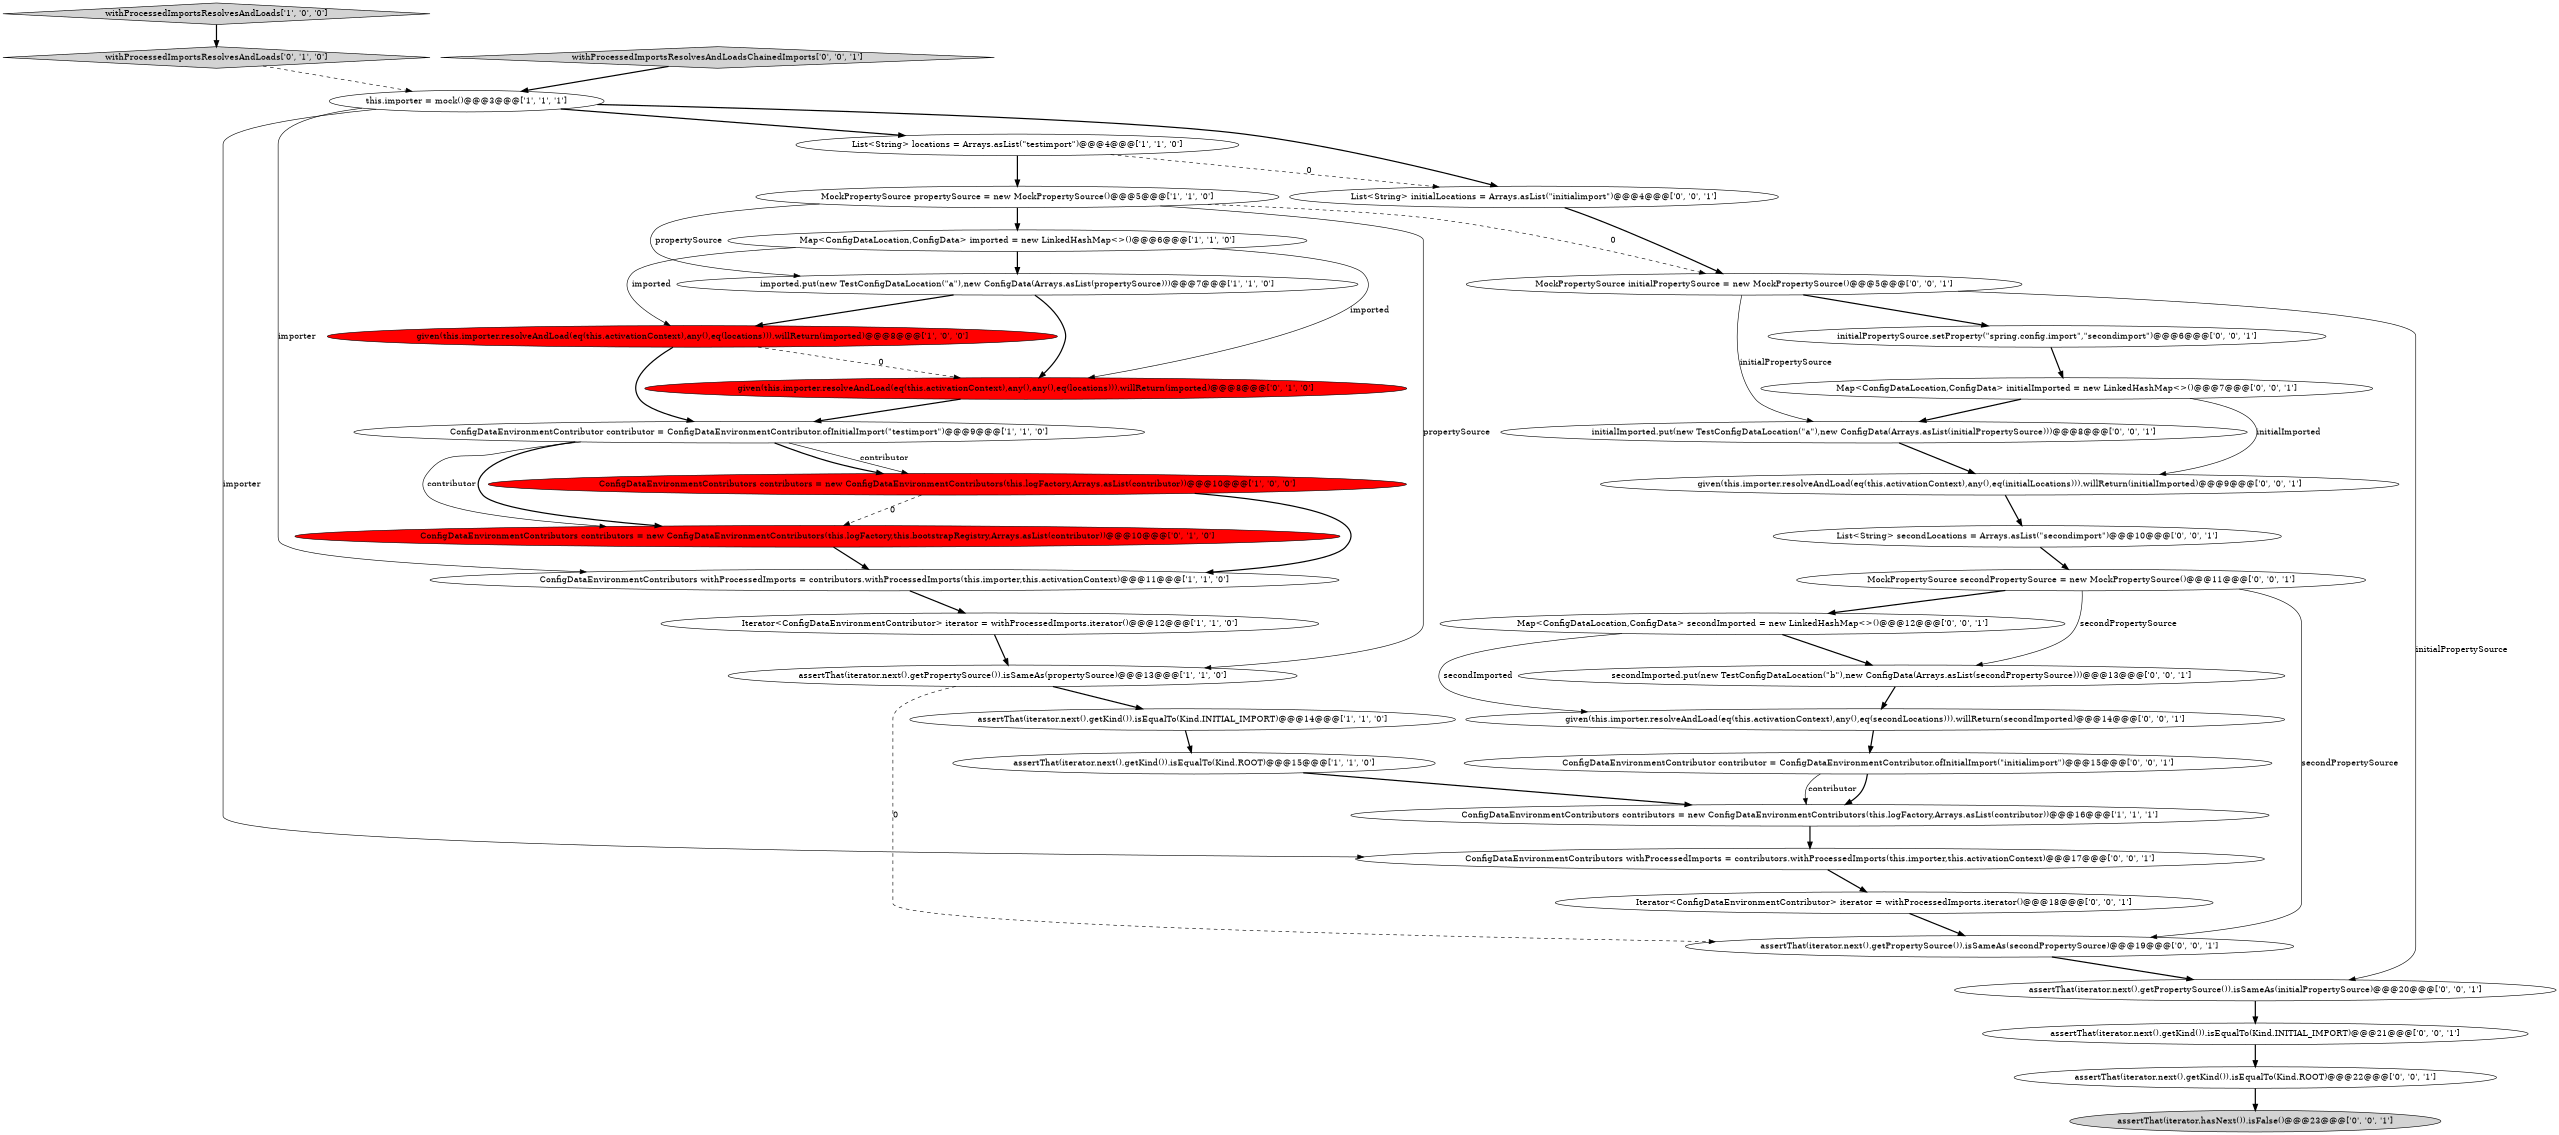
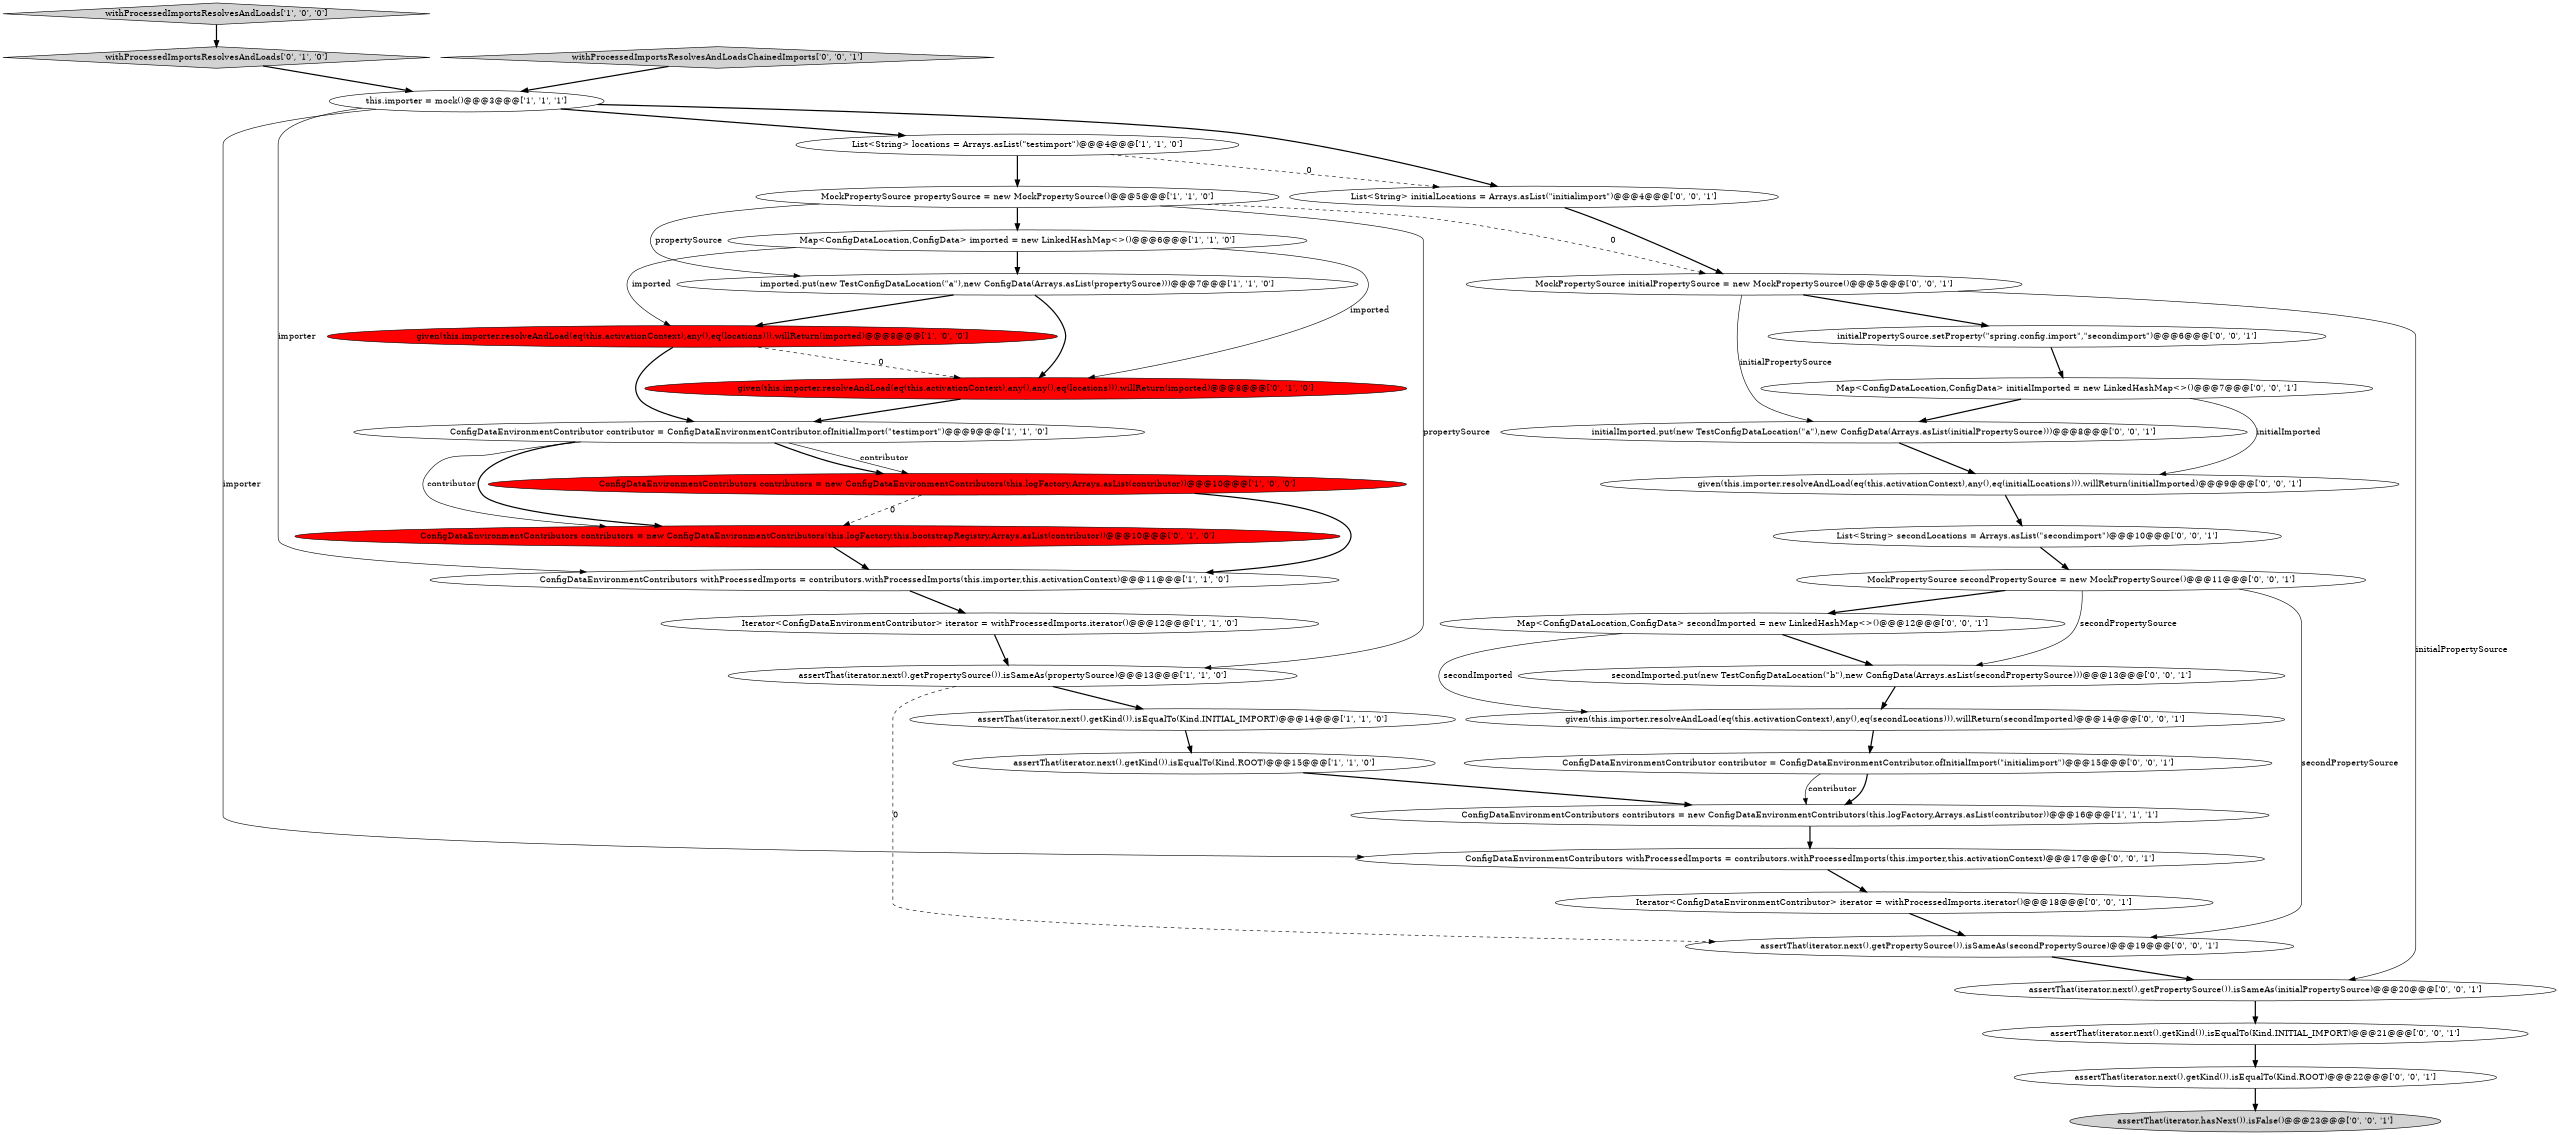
(334, 78) -> (334, 78)
